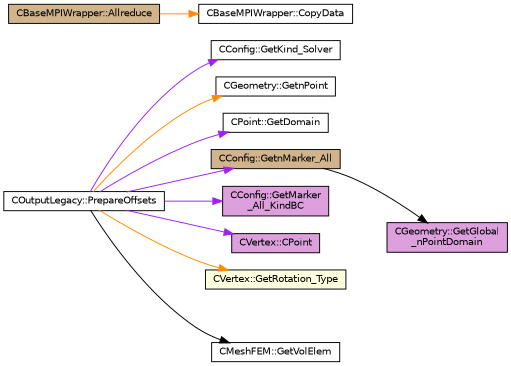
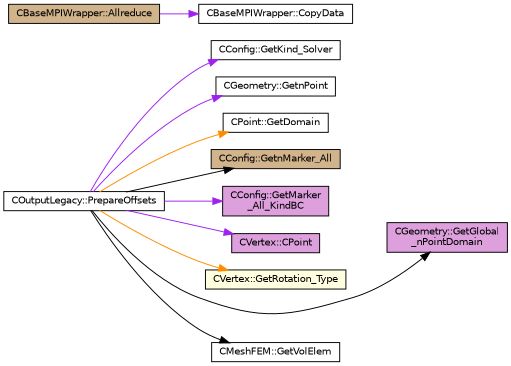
(174, 14) -> (174, 14)
(148, 139) -> (148, 139)
(157, 159) -> (157, 159)
(175, 181) -> (175, 181)
(373, 188) -> (246, 311)
